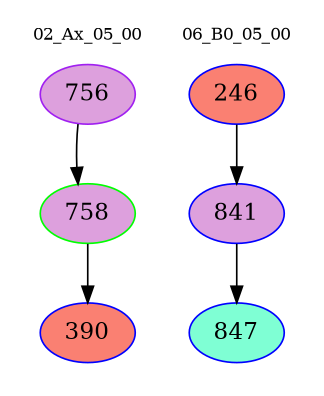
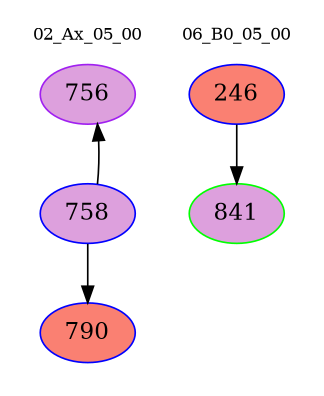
(77, 146) -> (99, 163)
(88, 214) -> (88, 214)
(237, 214) -> (237, 214)
(88, 333) -> (88, 333)
(237, 333) -> none
